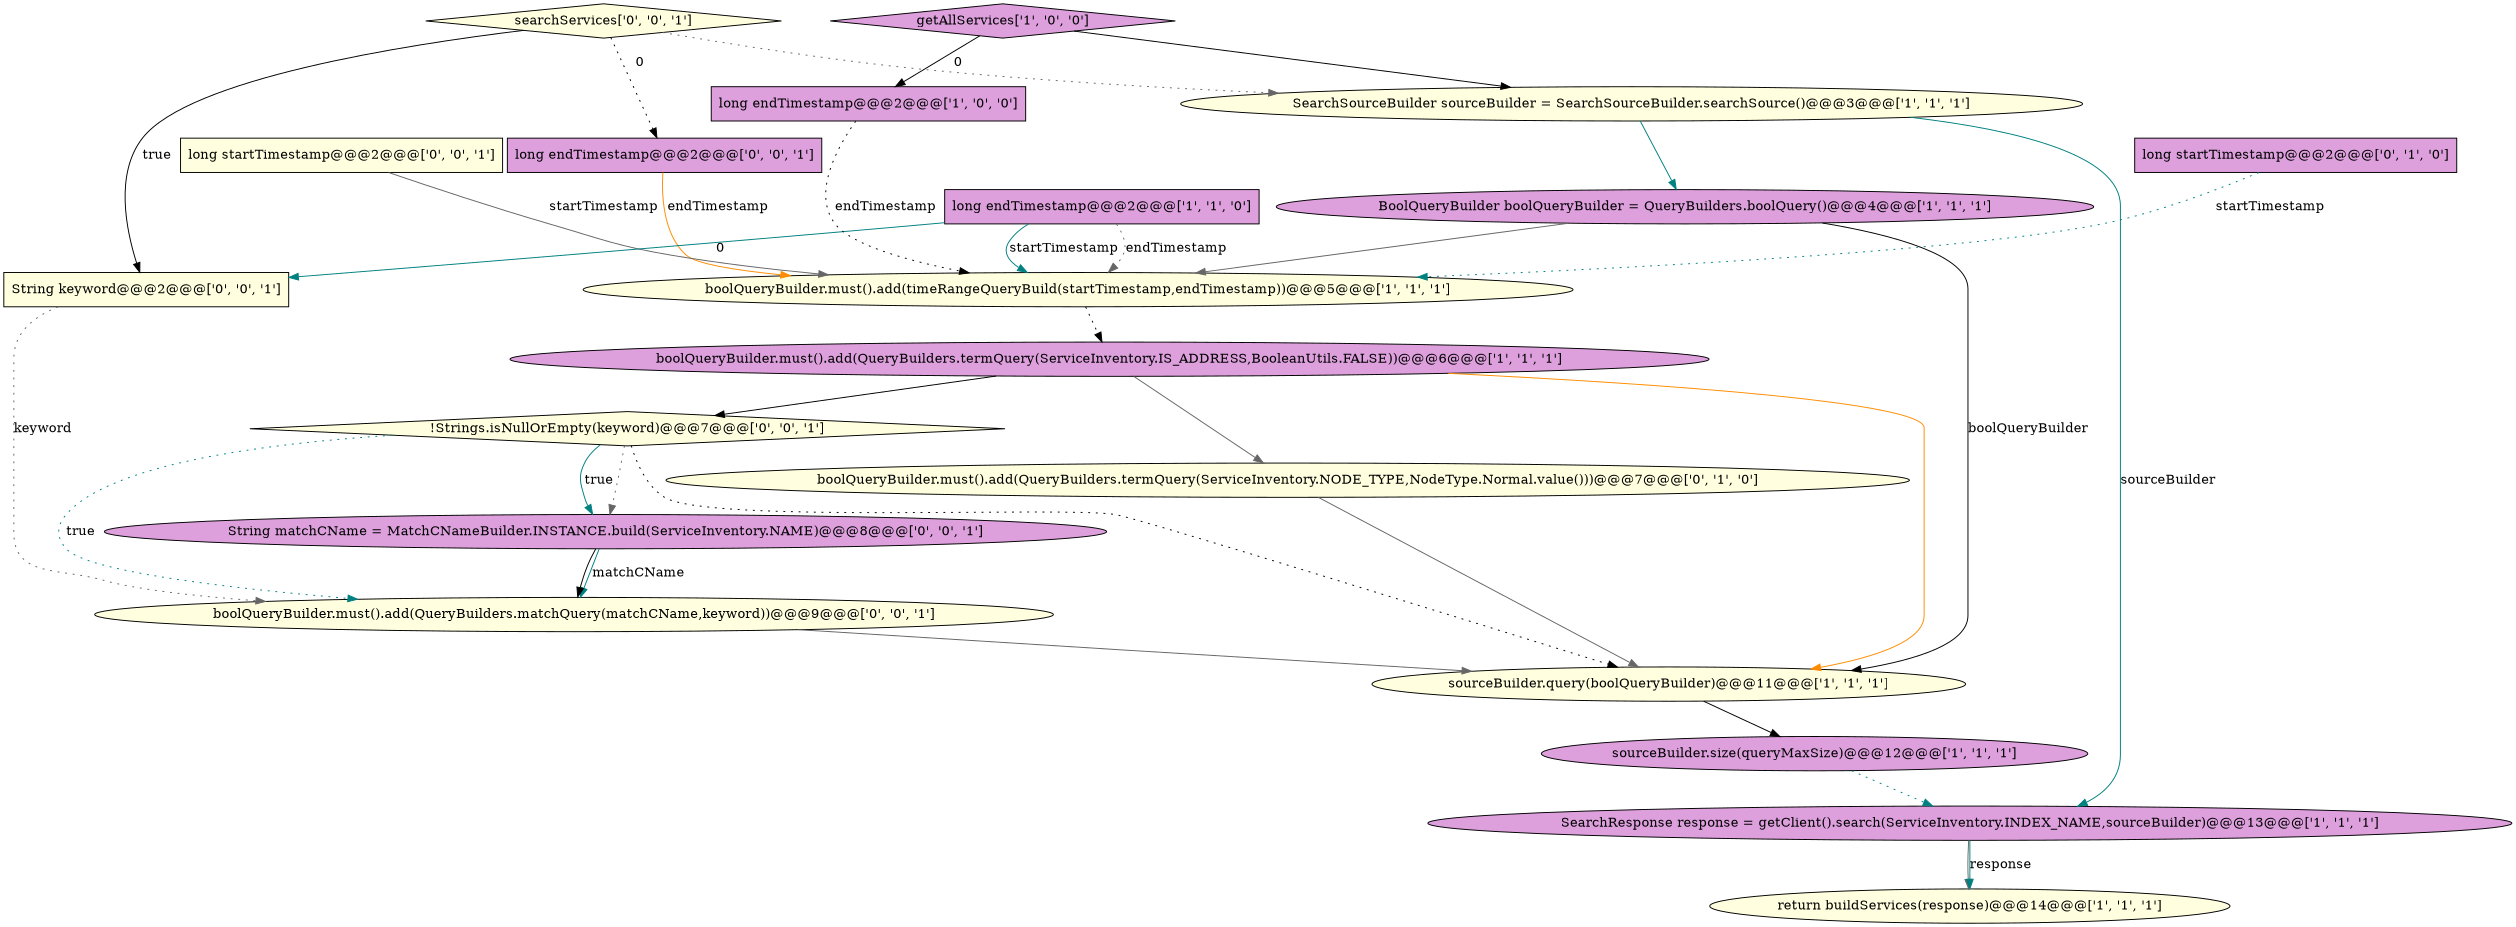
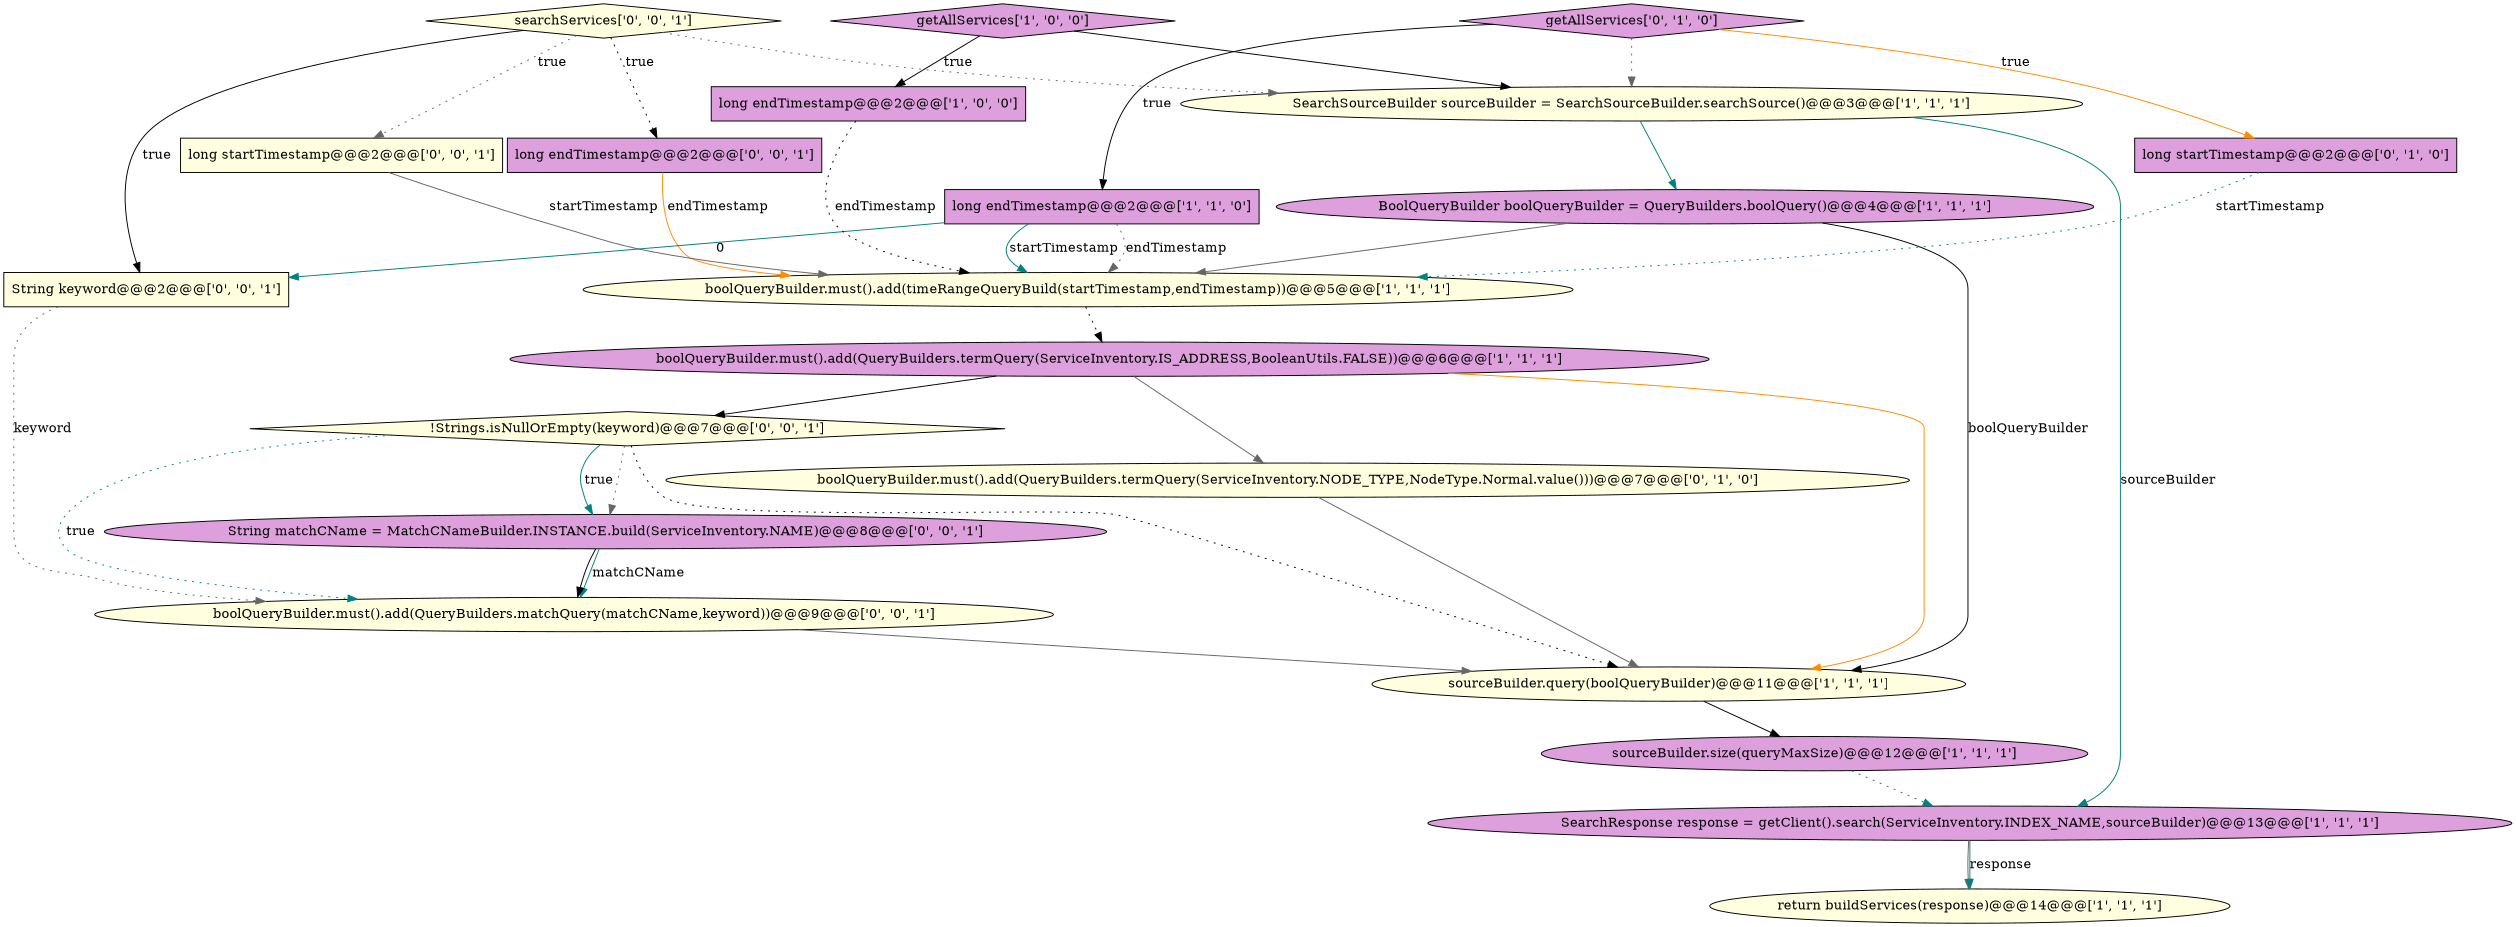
none -> (1632, 21)
(640, 62) -> (640, 62)
(958, 62) -> (958, 62)
none -> (479, 85)
